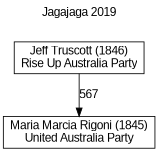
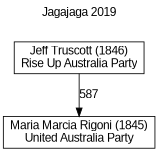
(89, 95) -> (89, 95)
